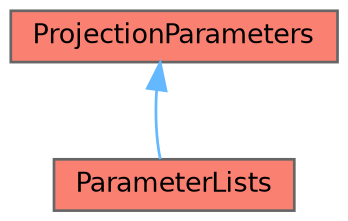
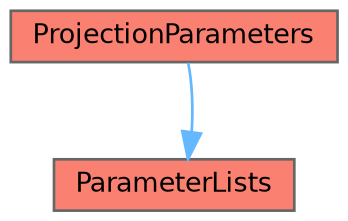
(156, 125) -> (192, 97)
